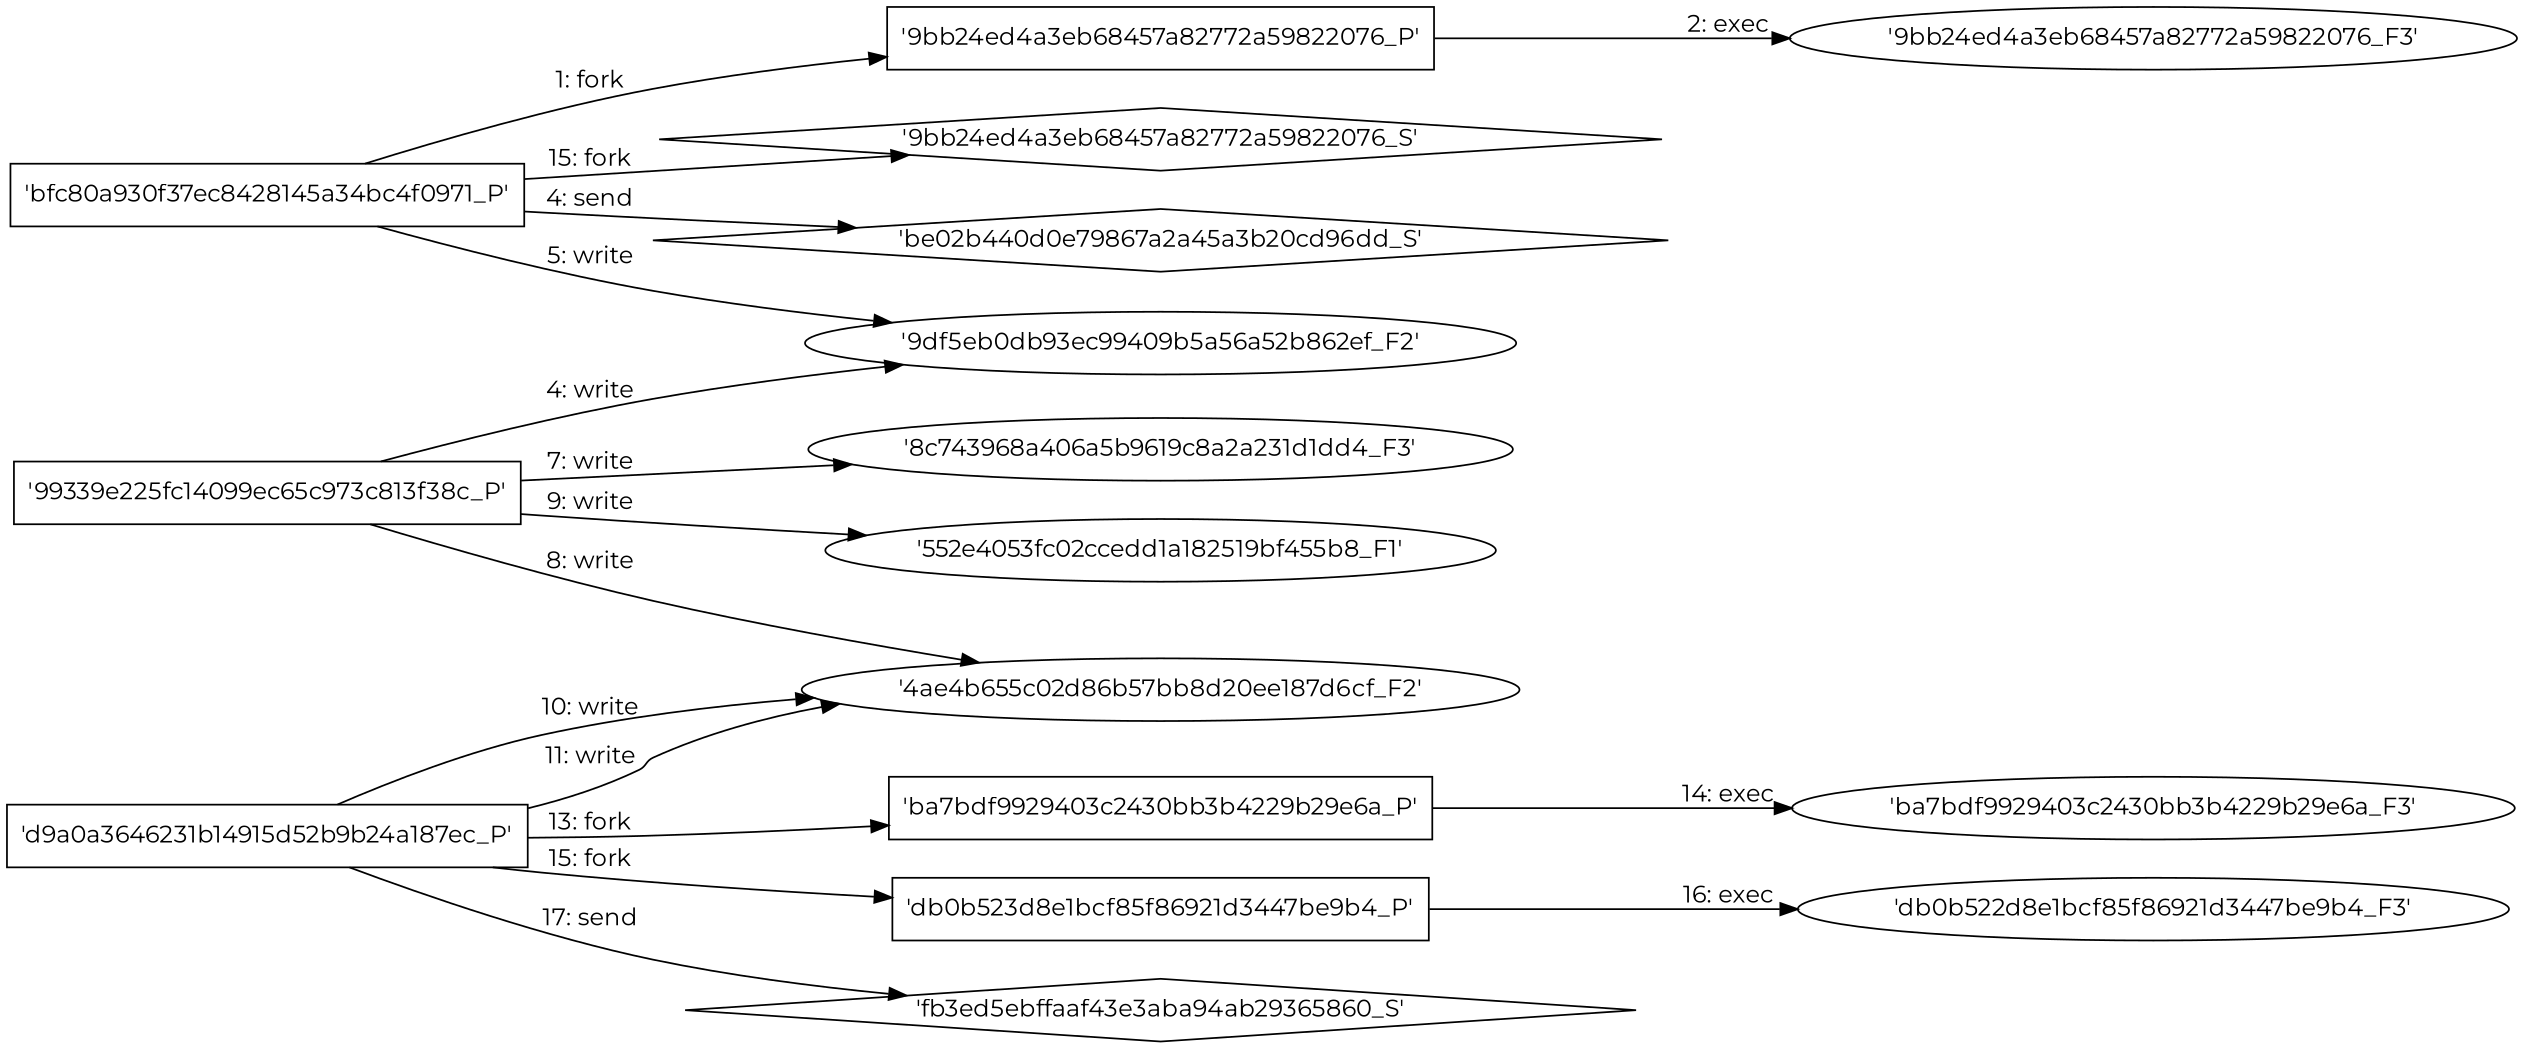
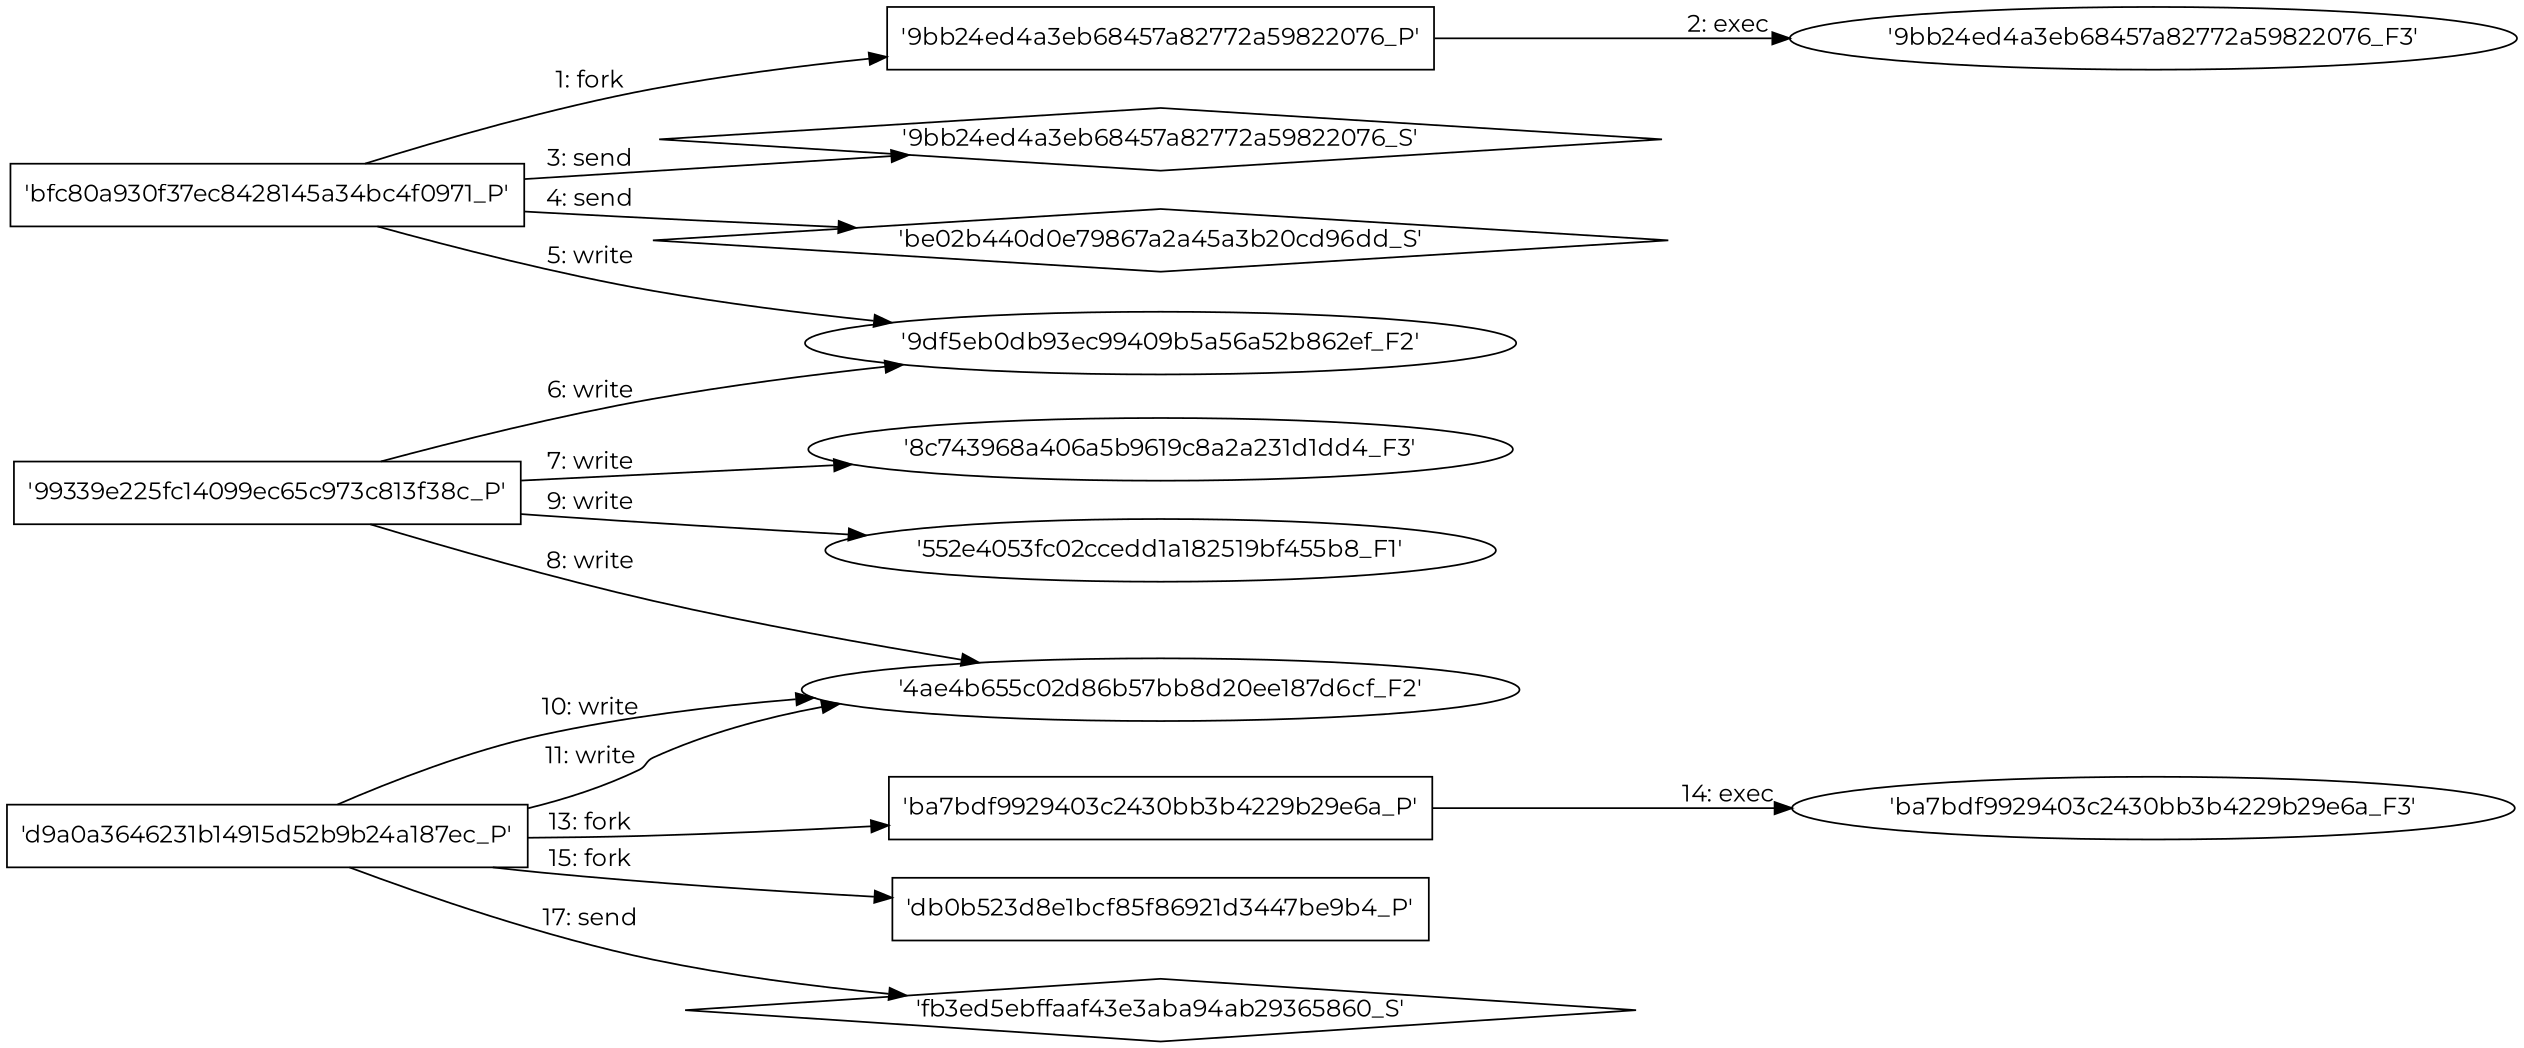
(590, 159) -> (590, 159)
(590, 391) -> (590, 391)
(2153, 909) -> none
